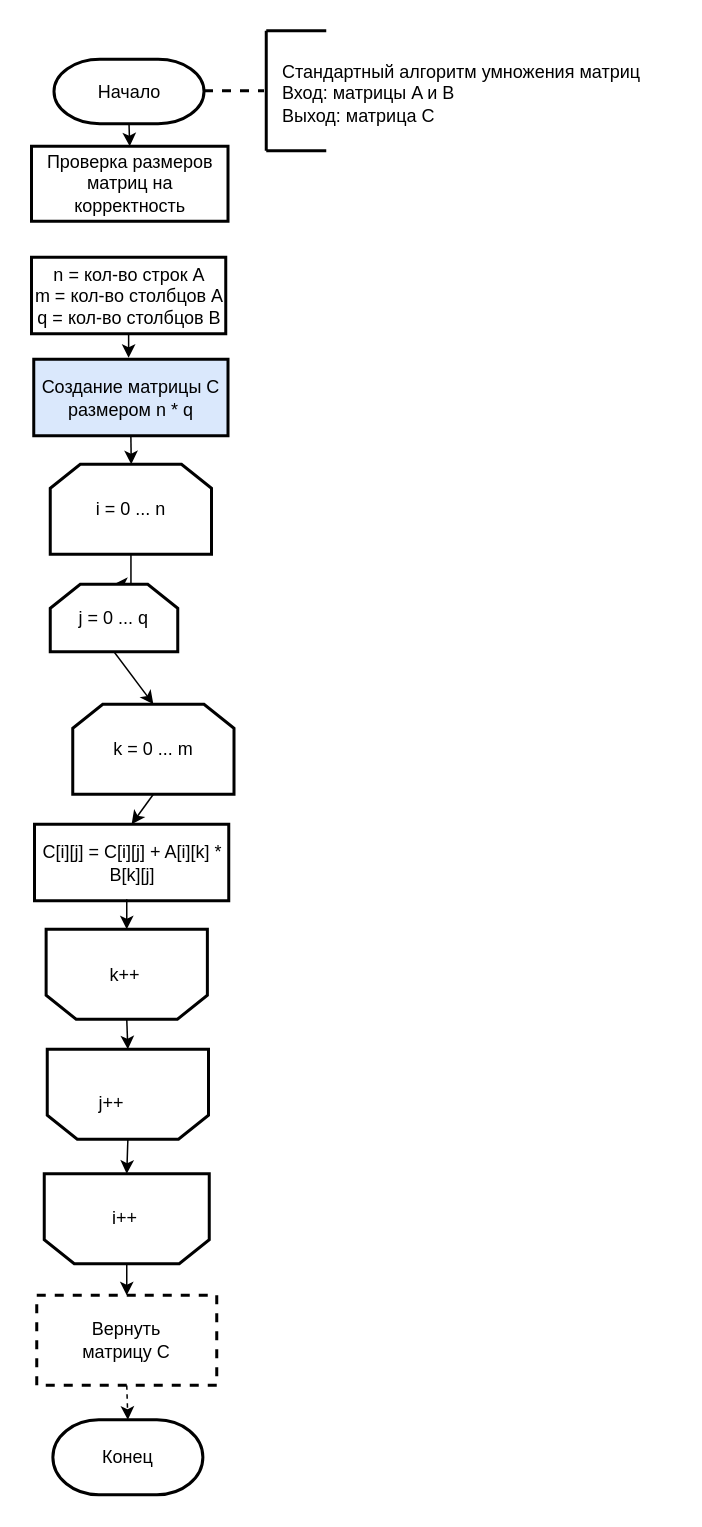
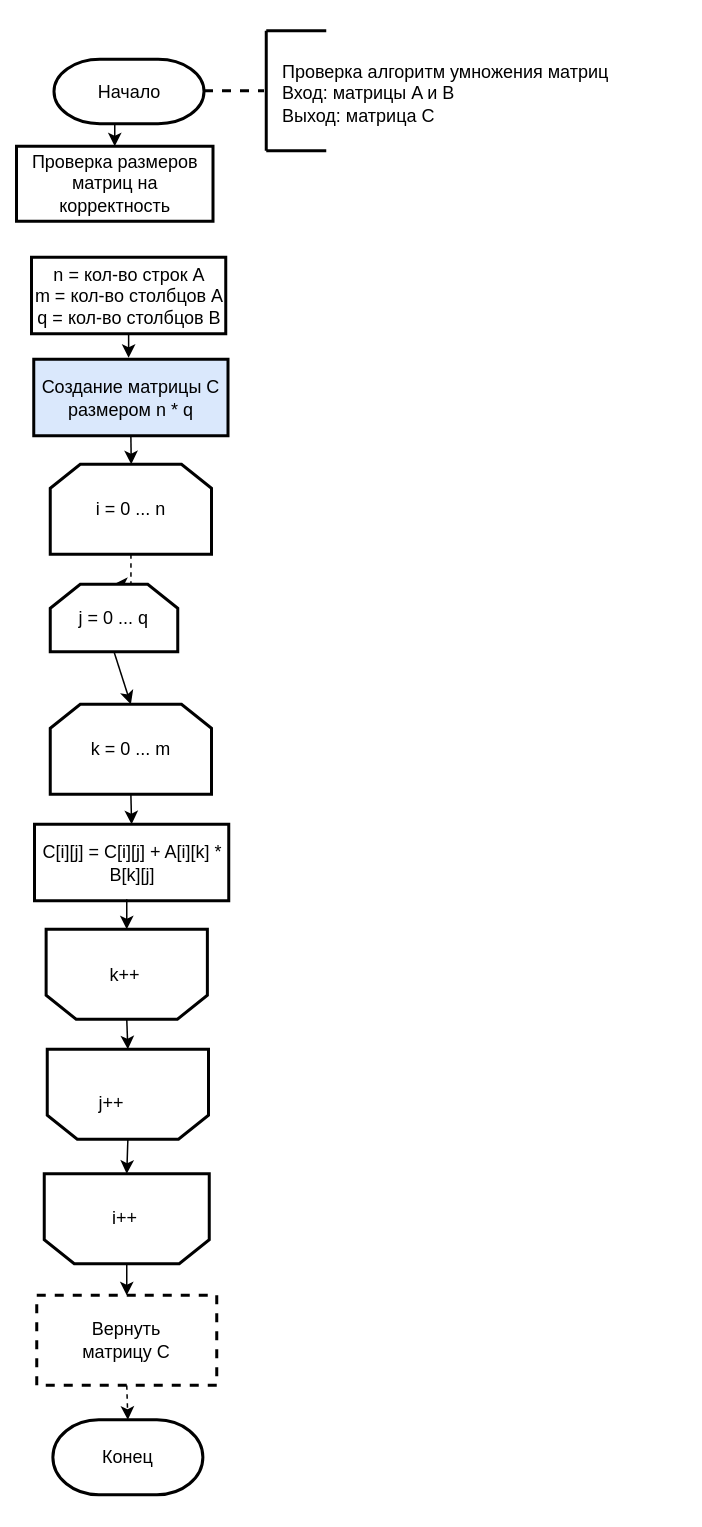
(462, 94) -> (447, 94)
(130, 184) -> (115, 184)
(131, 569) -> (131, 569)
(153, 749) -> (131, 749)
